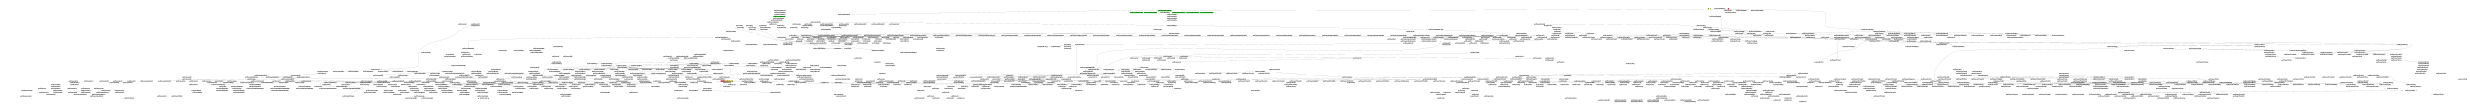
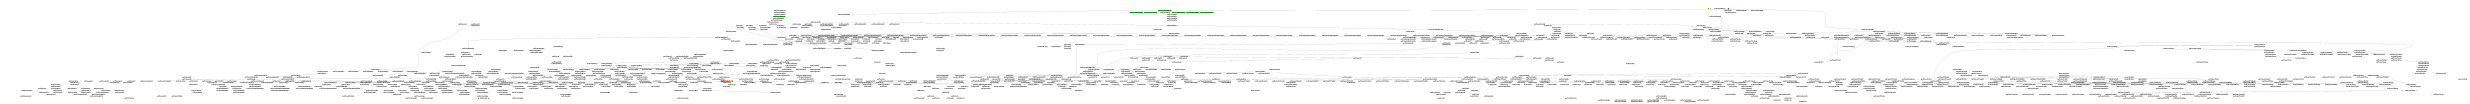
(2402, 45) -> none
(893, 83) -> none
(466, 89) -> none
none -> (517, 98)
